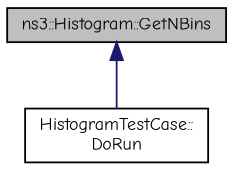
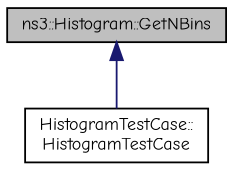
(117, 135) -> (117, 135)
